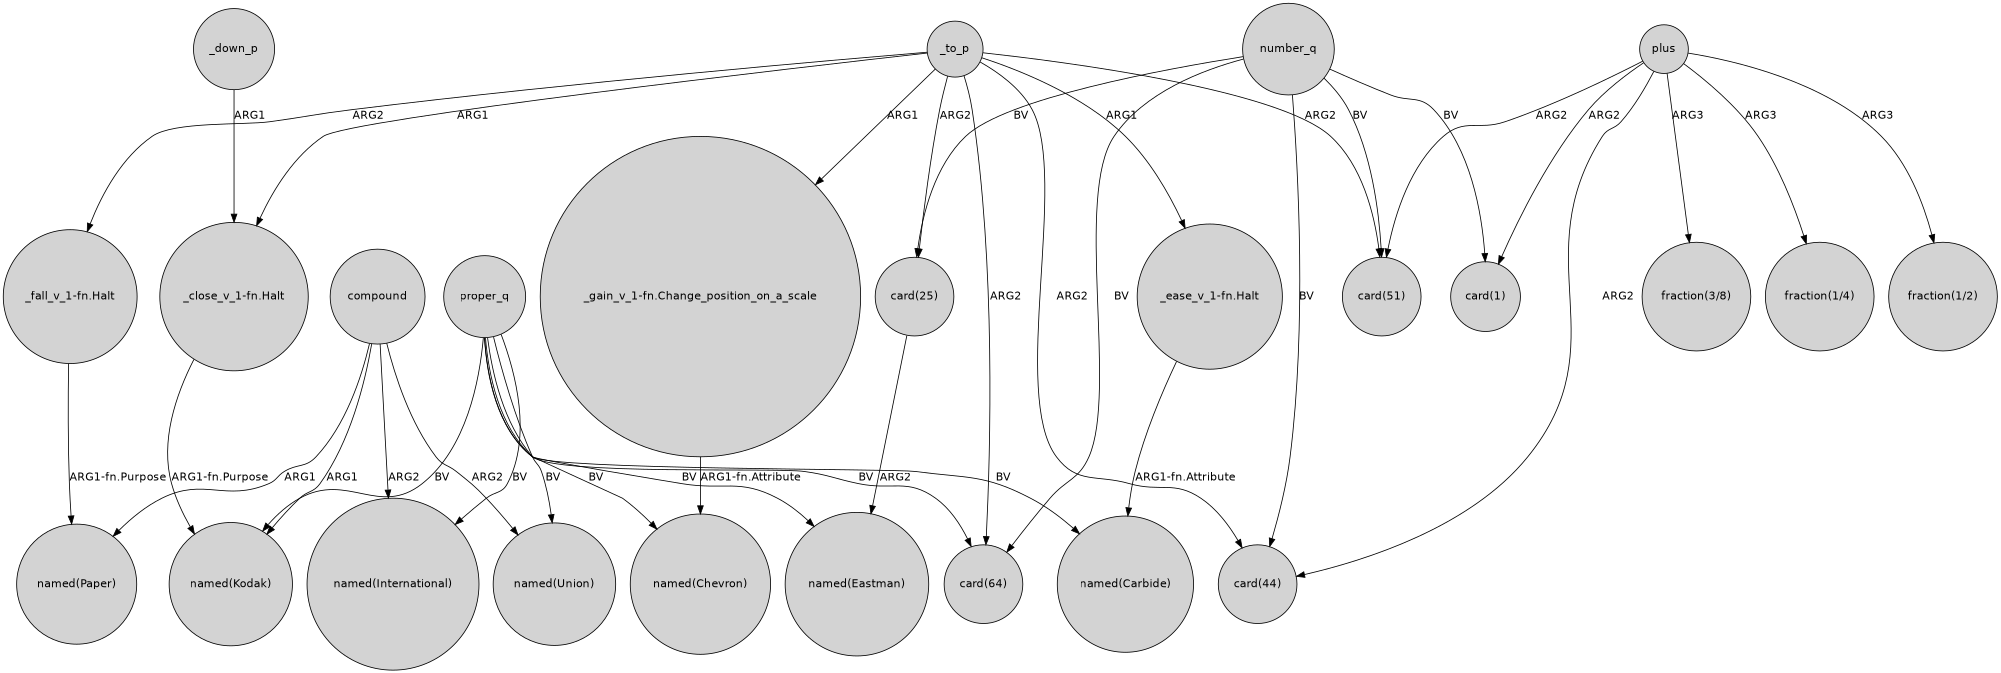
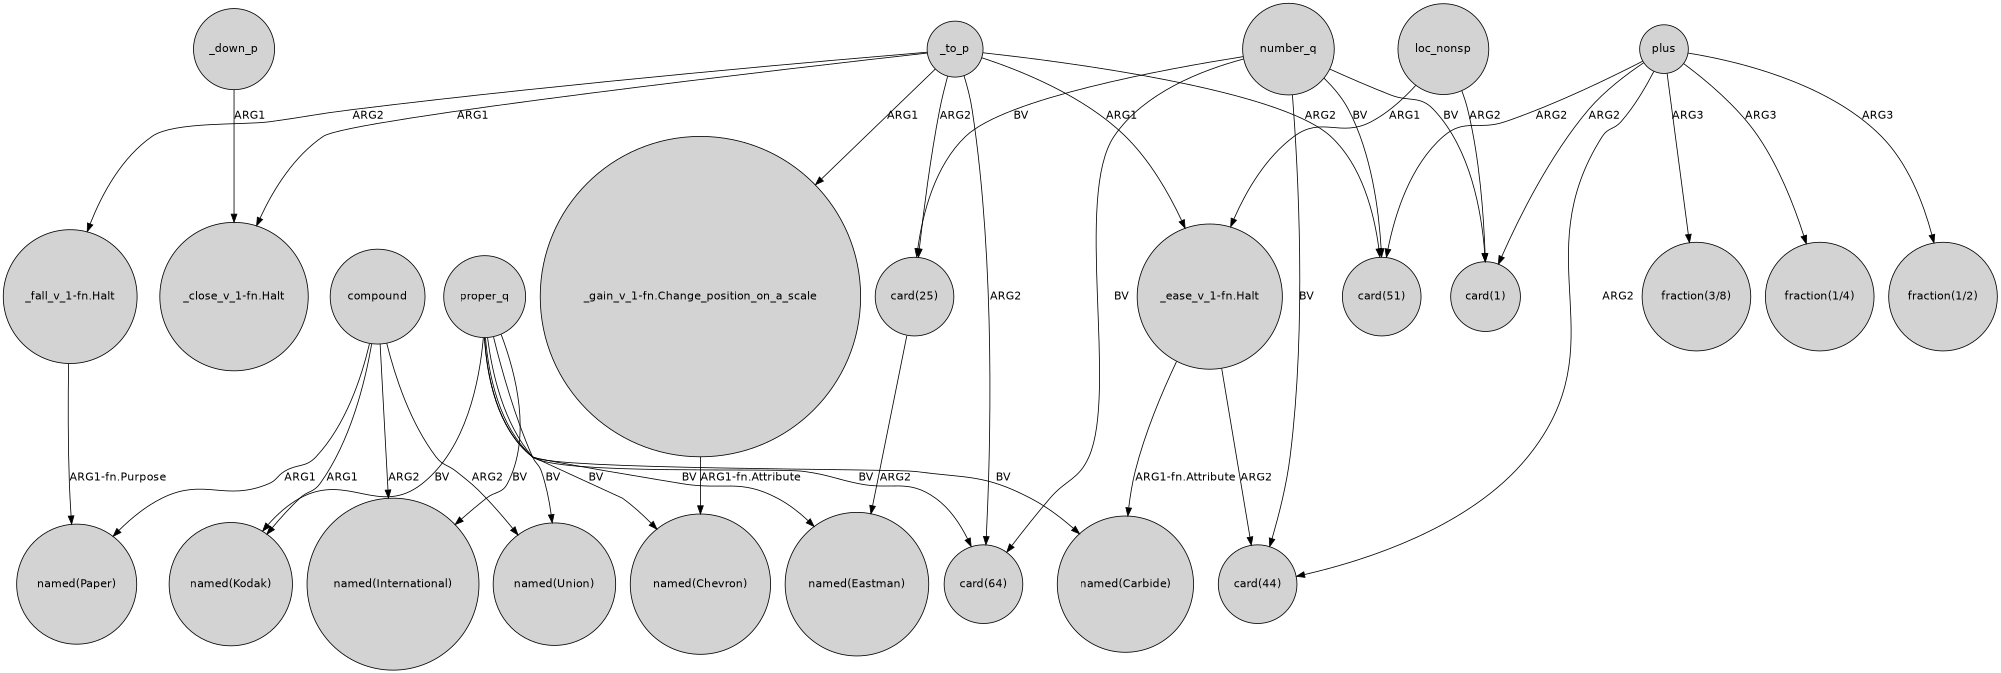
none -> (1443, 49)
(1038, 354) -> (1236, 453)
(168, 443) -> none
